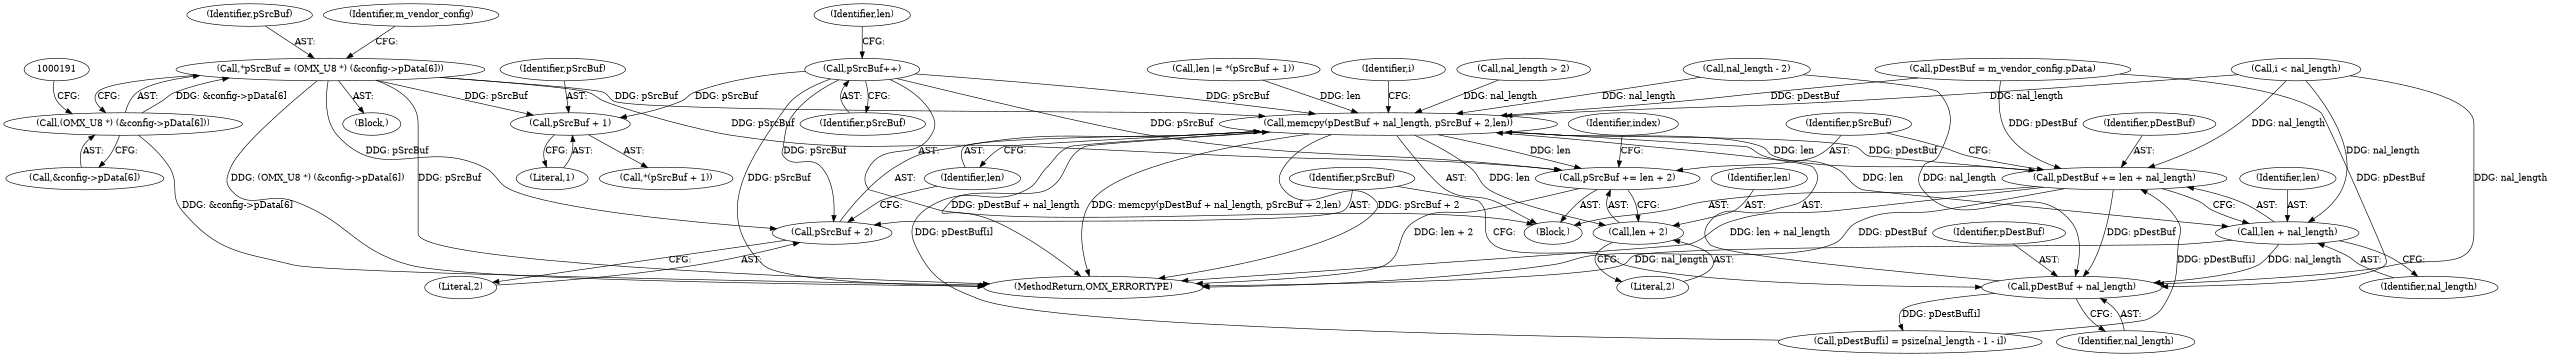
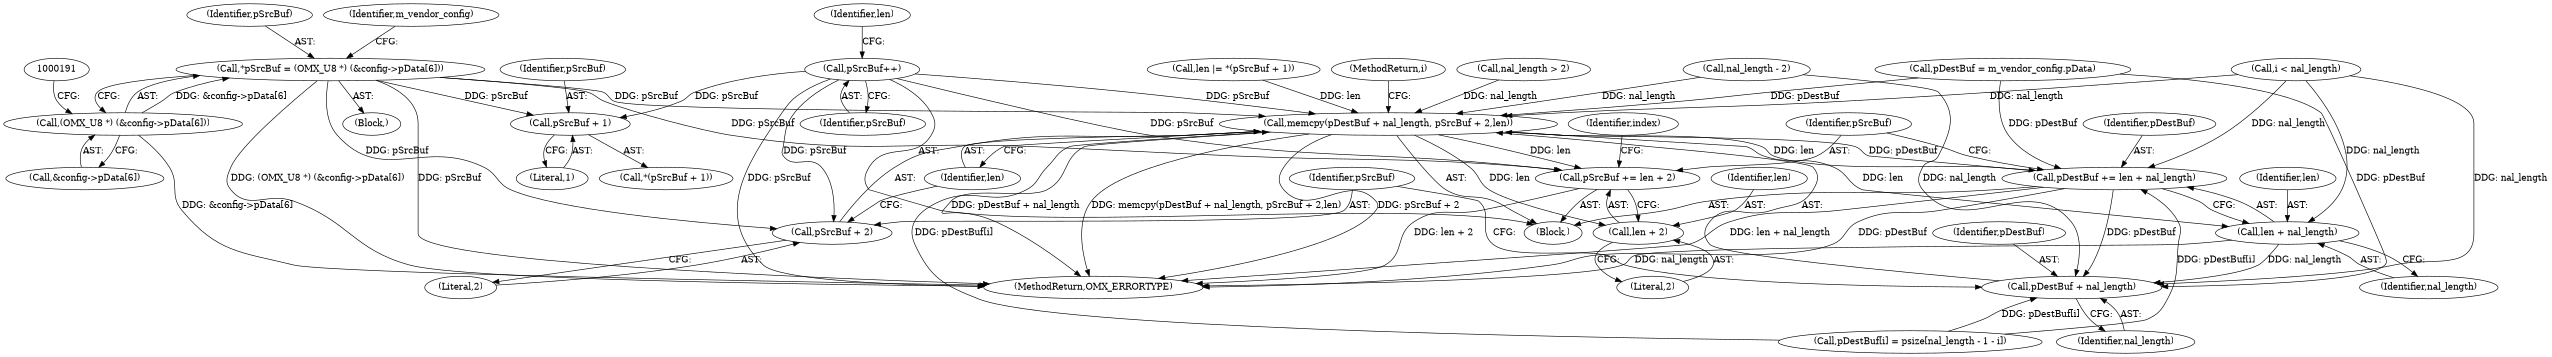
(1388, 70) -> (1388, 70)
(1940, 300) -> (1990, 316)
